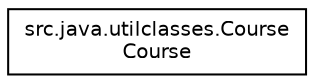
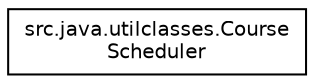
(157, 42) -> (157, 42)
